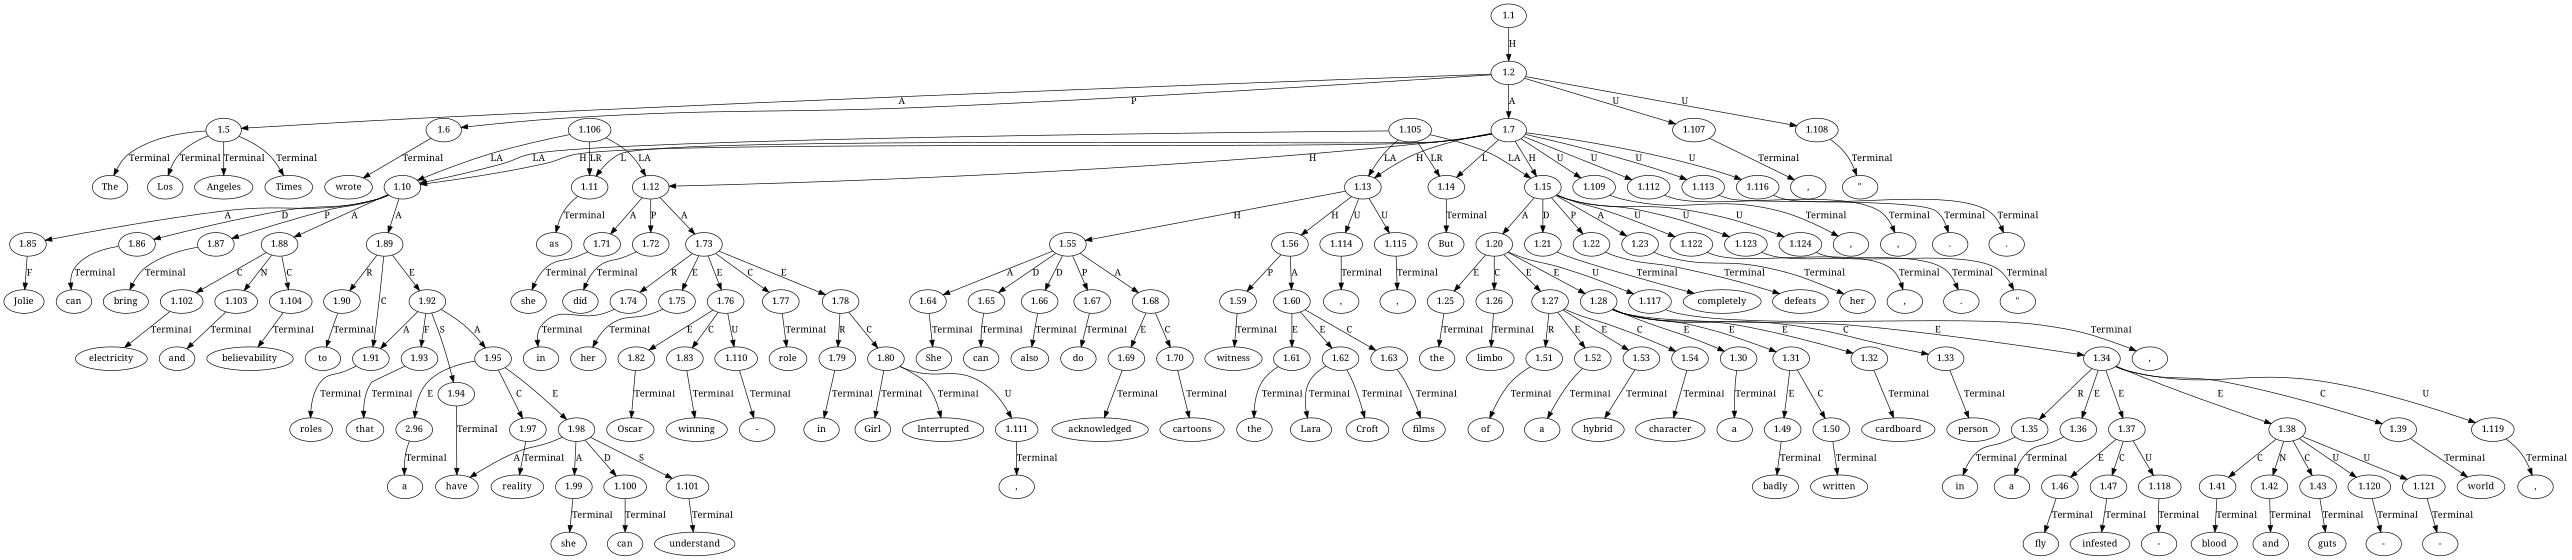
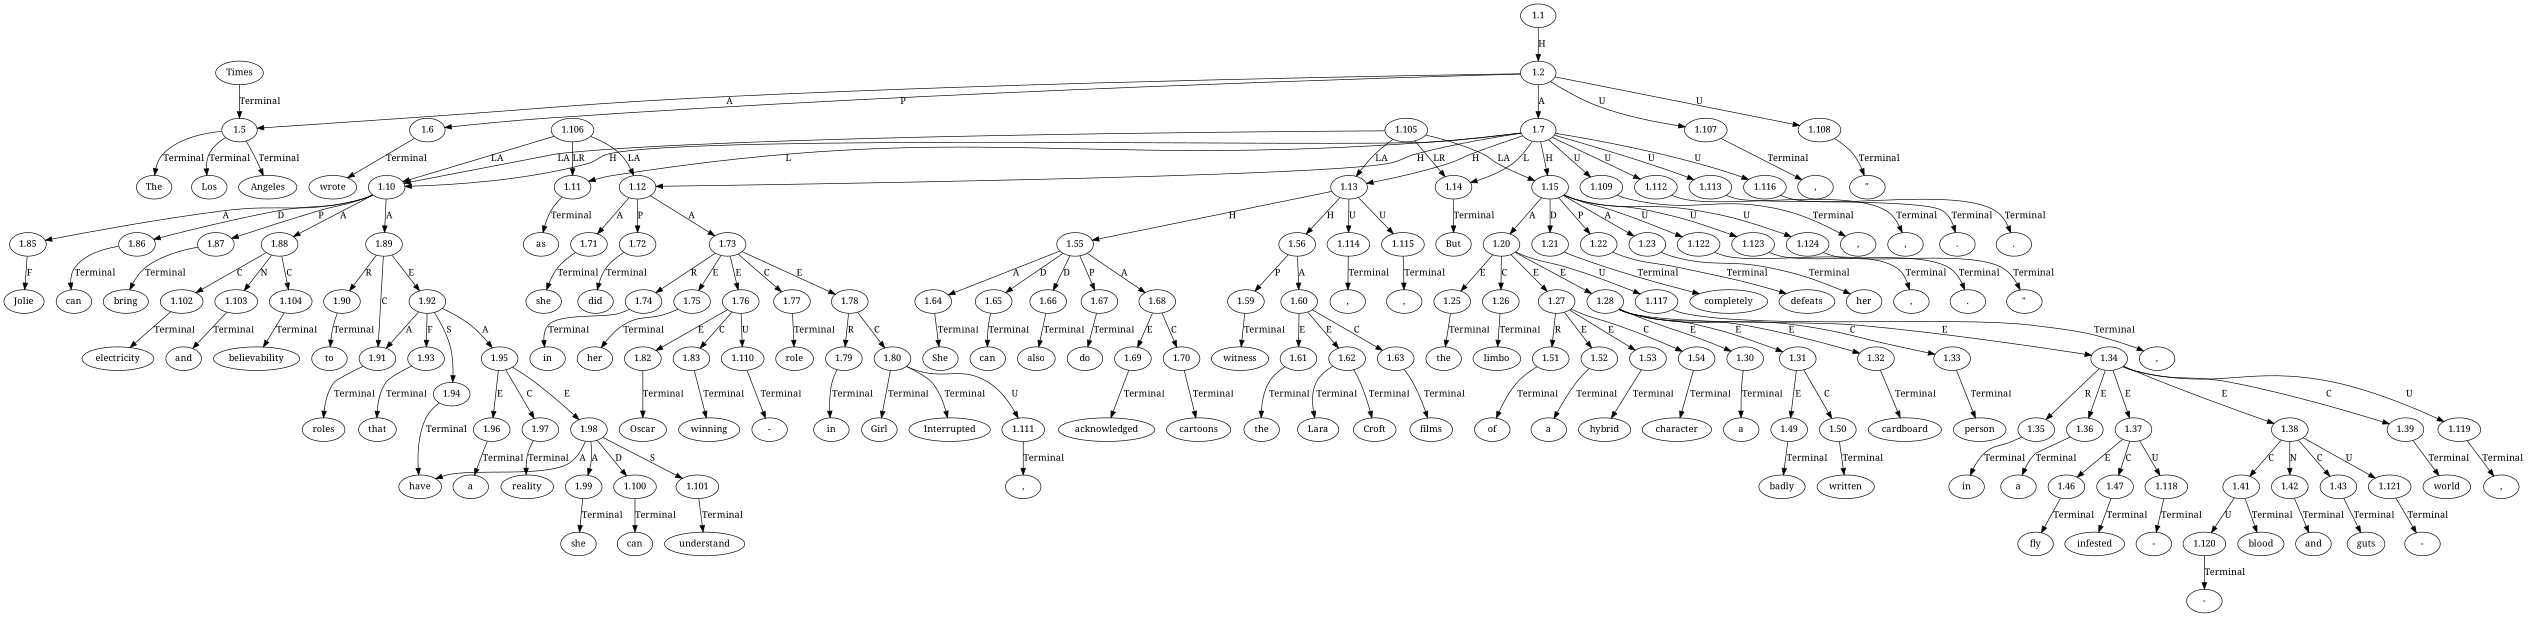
(263, 149) -> (239, 98)
(414, 430) -> (492, 430)
(2325, 456) -> (2225, 513)
